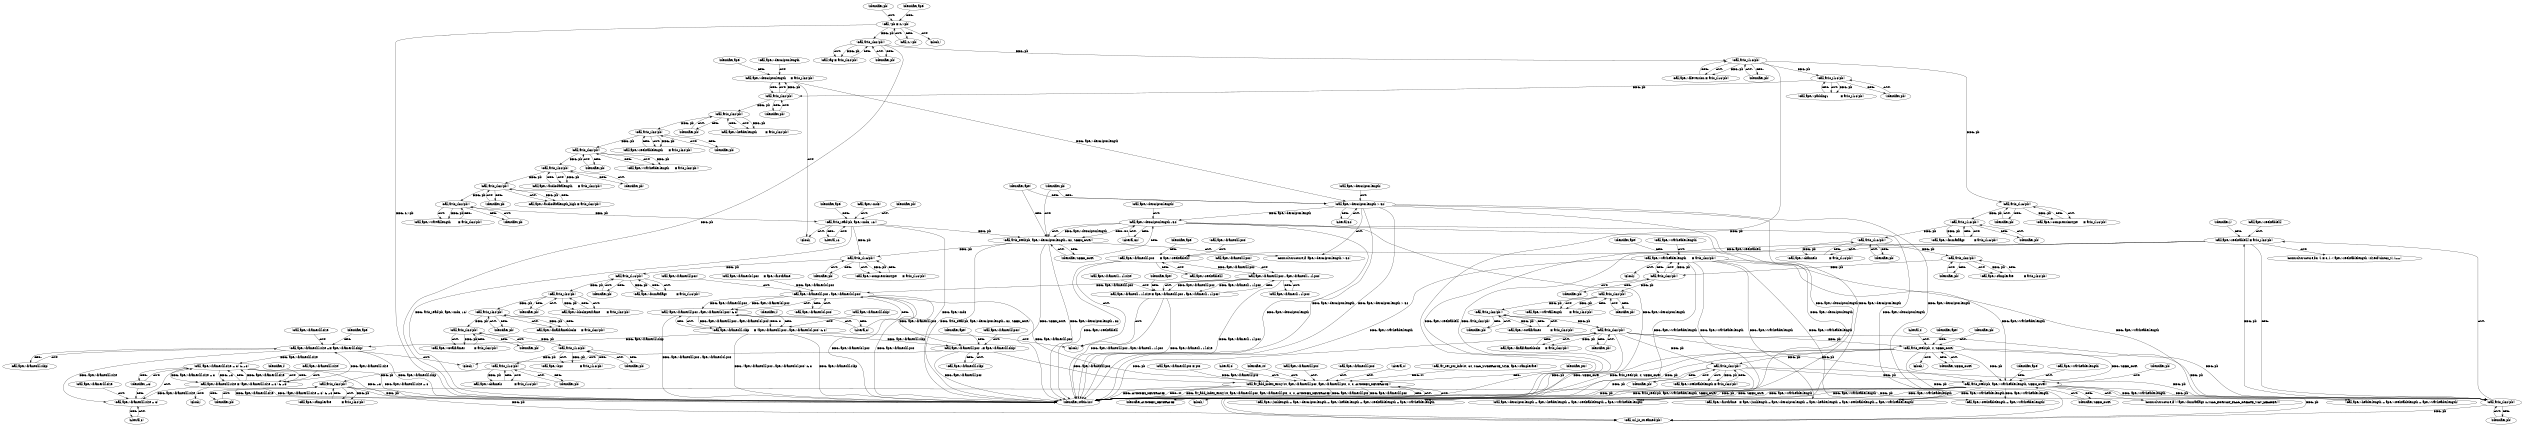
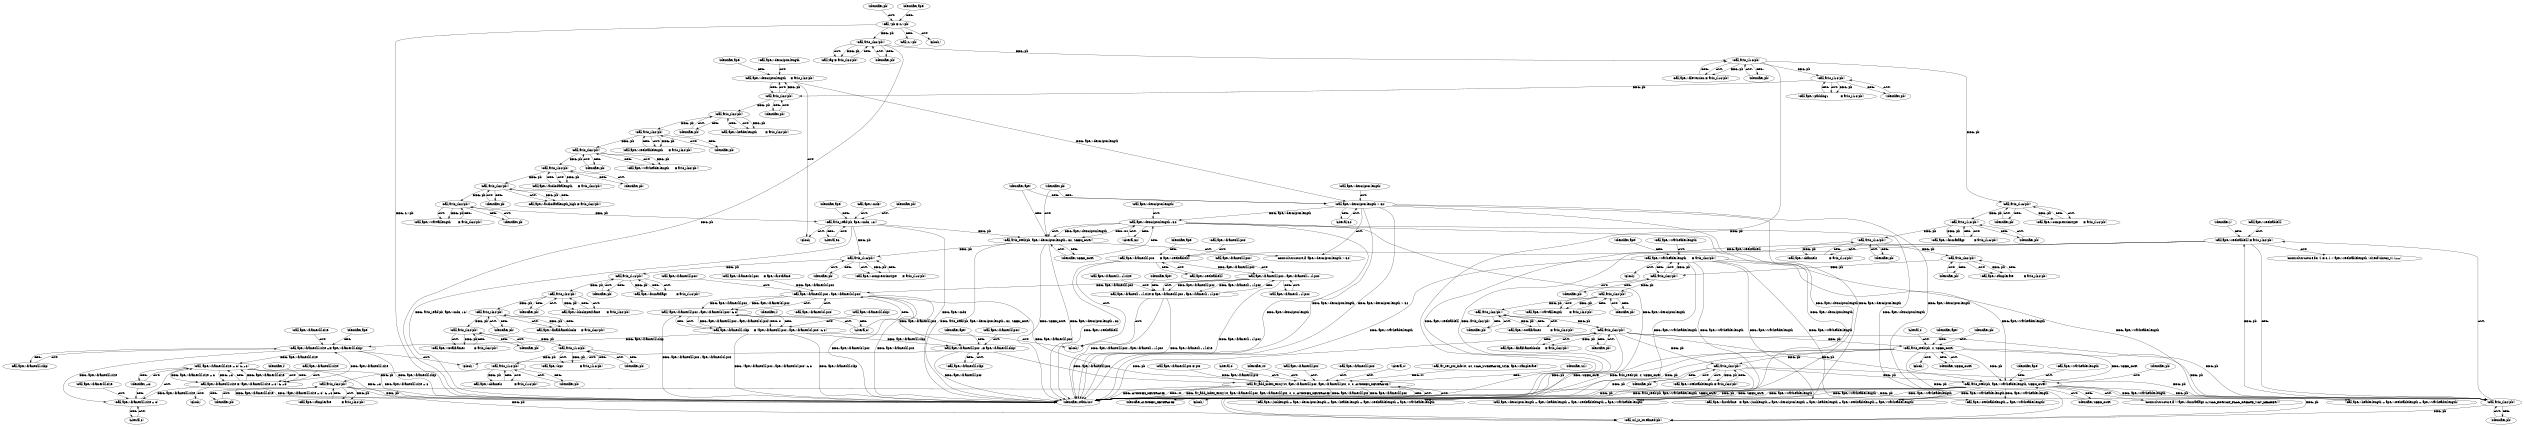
(896, 36) -> none
(832, 240) -> (832, 240)
(814, 302) -> none
(1576, 366) -> (1576, 366)
